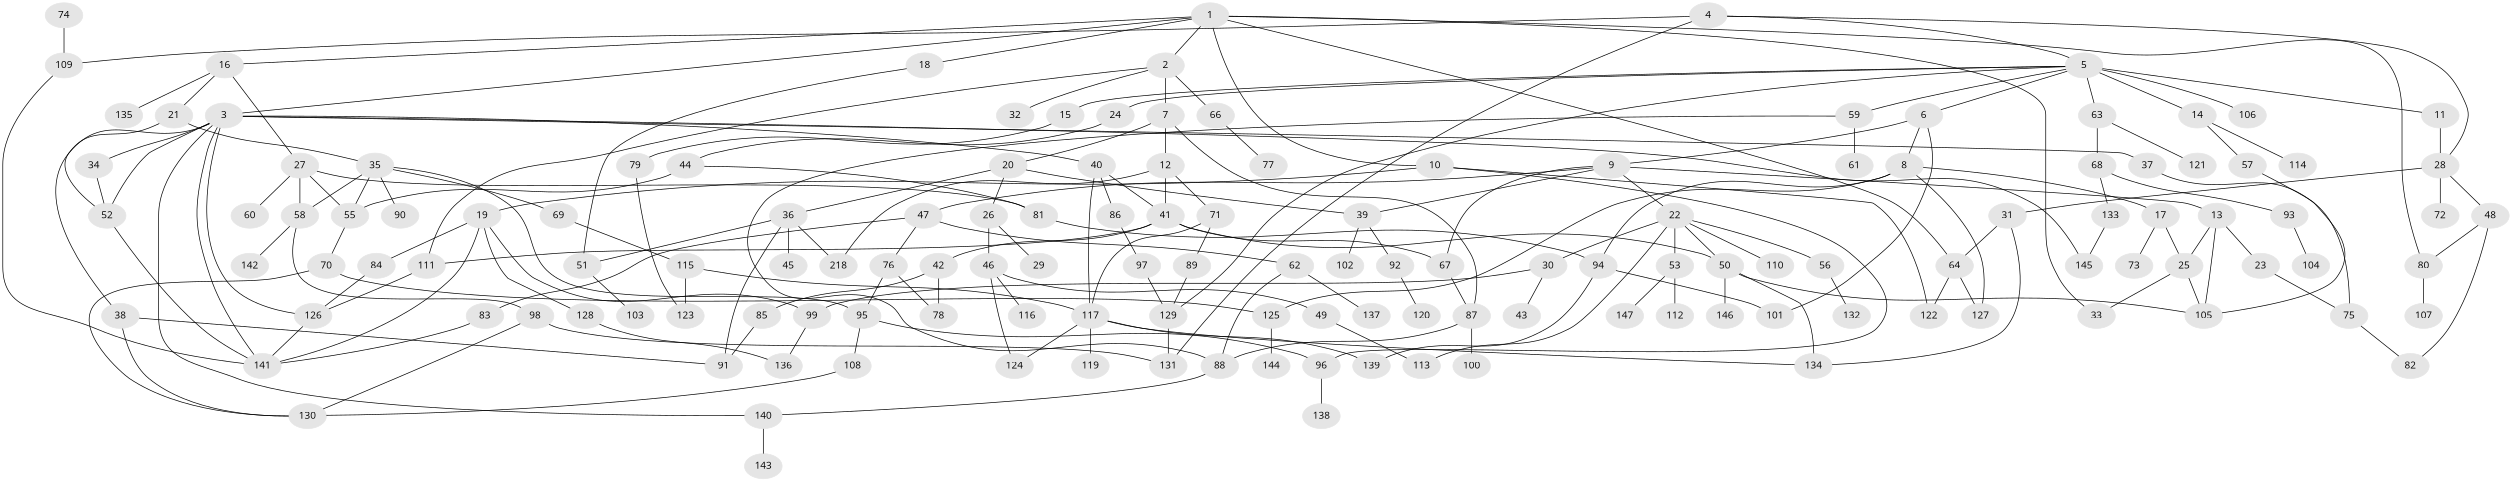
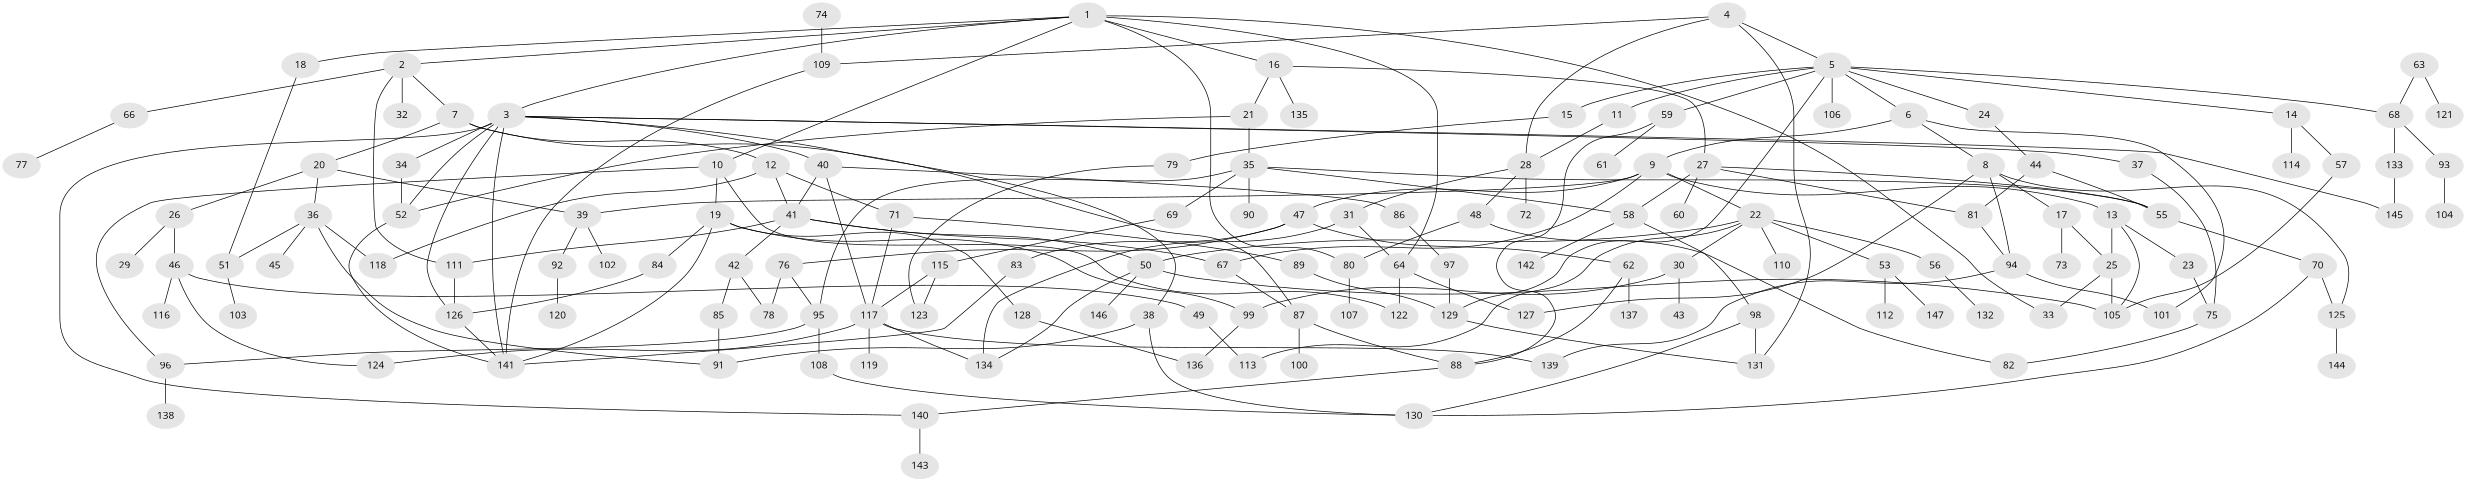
(2091, 91) -> (2114, 84)
(838, 266) -> (378, 266)
